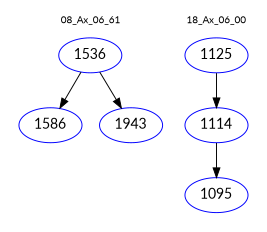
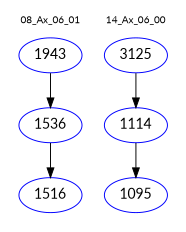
(91, 21) -> (50, 21)
(216, 21) -> (136, 21)
(216, 55) -> (136, 55)
(108, 86) -> (50, 86)
(50, 125) -> (50, 195)
